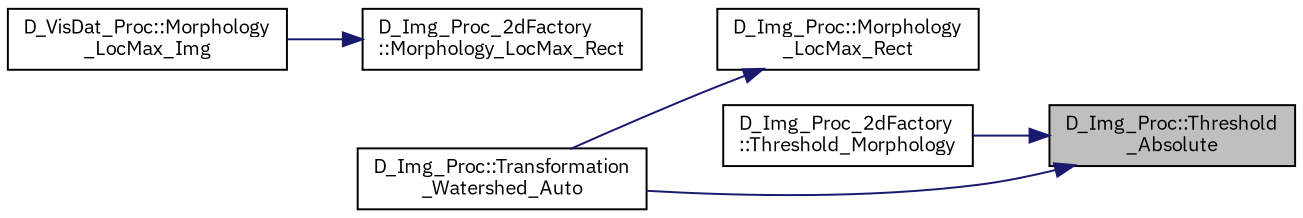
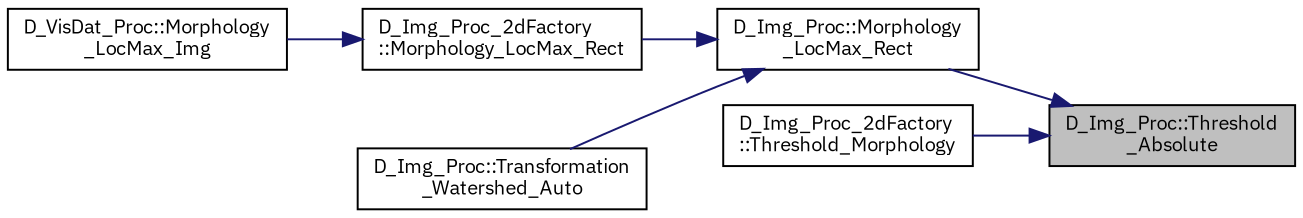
none -> (670, 39)
(852, 194) -> (1000, 84)
